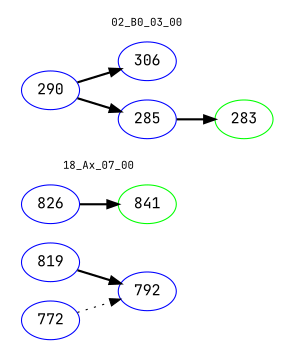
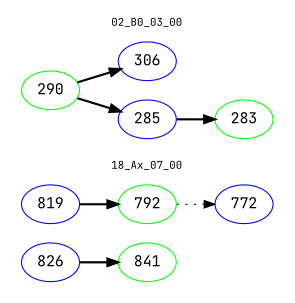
(51, 90) -> (51, 90)
(147, 291) -> (147, 204)
(94, 307) -> (190, 204)
